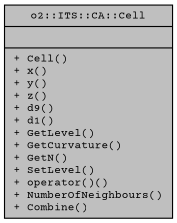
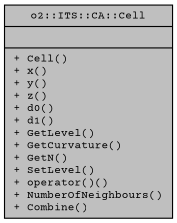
(34, 108) -> (34, 108)
